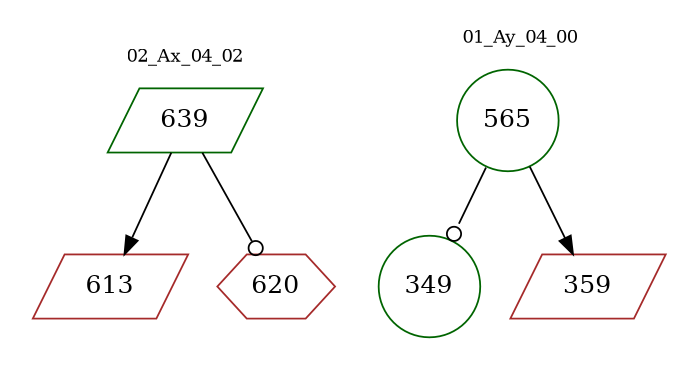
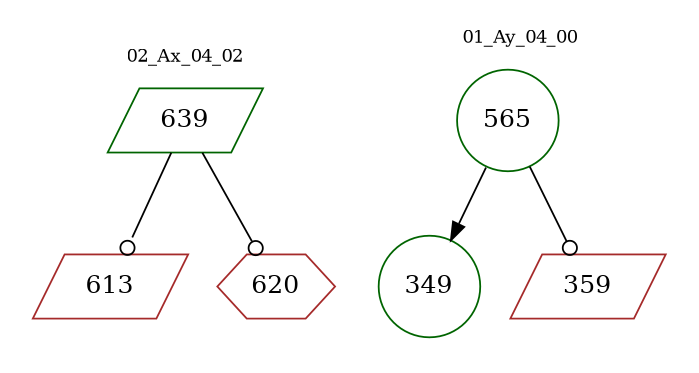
(152, 195) -> (152, 195)
(472, 196) -> (472, 196)
(548, 204) -> (548, 204)
